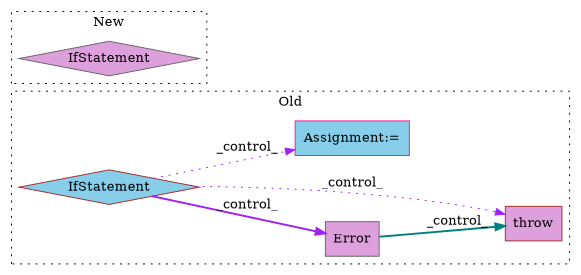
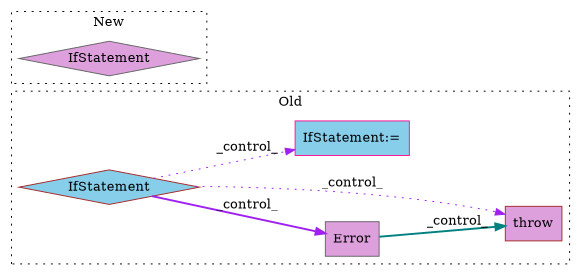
(352, 138) -> (352, 138)
